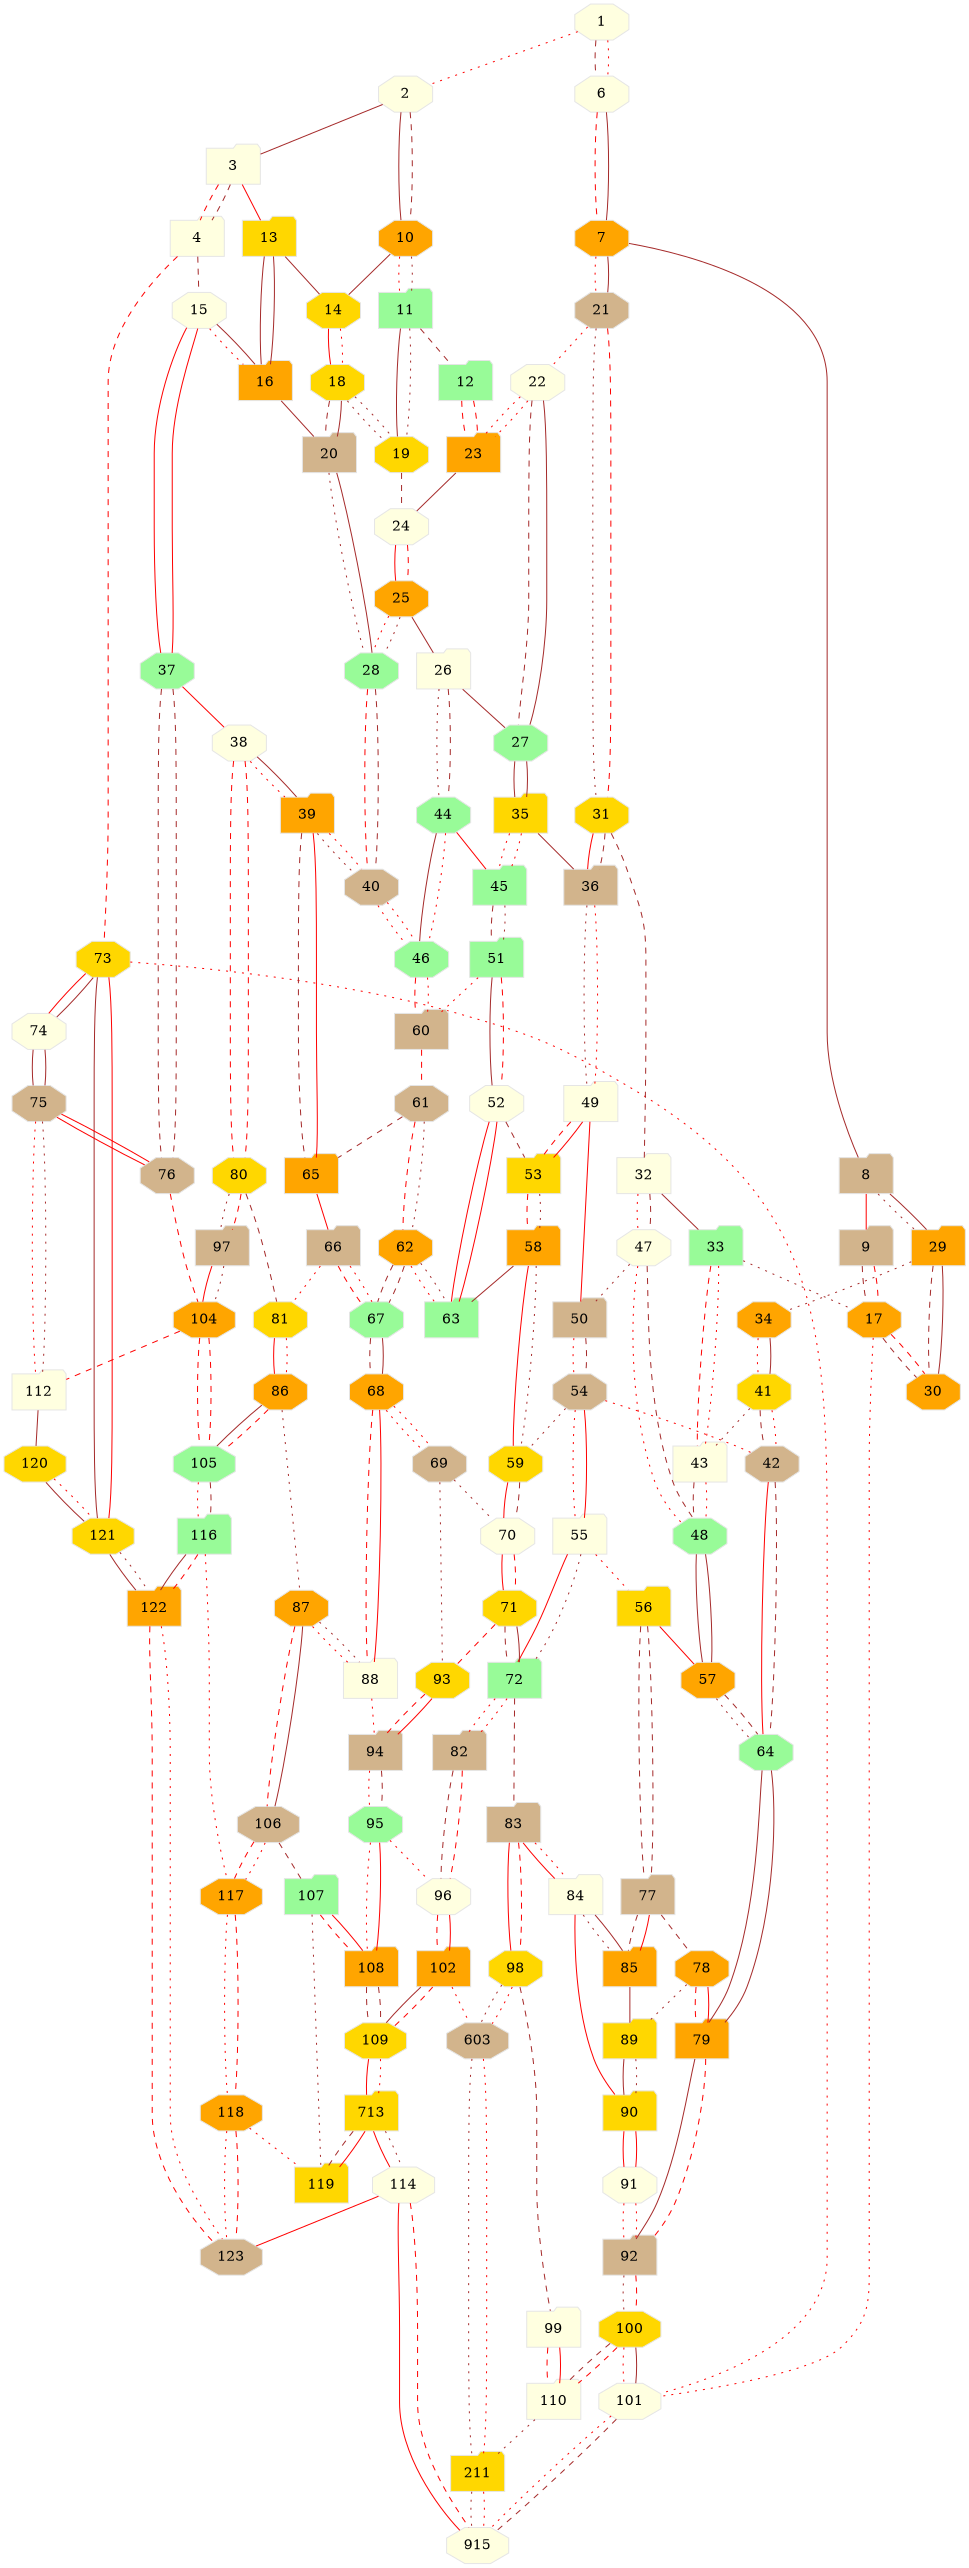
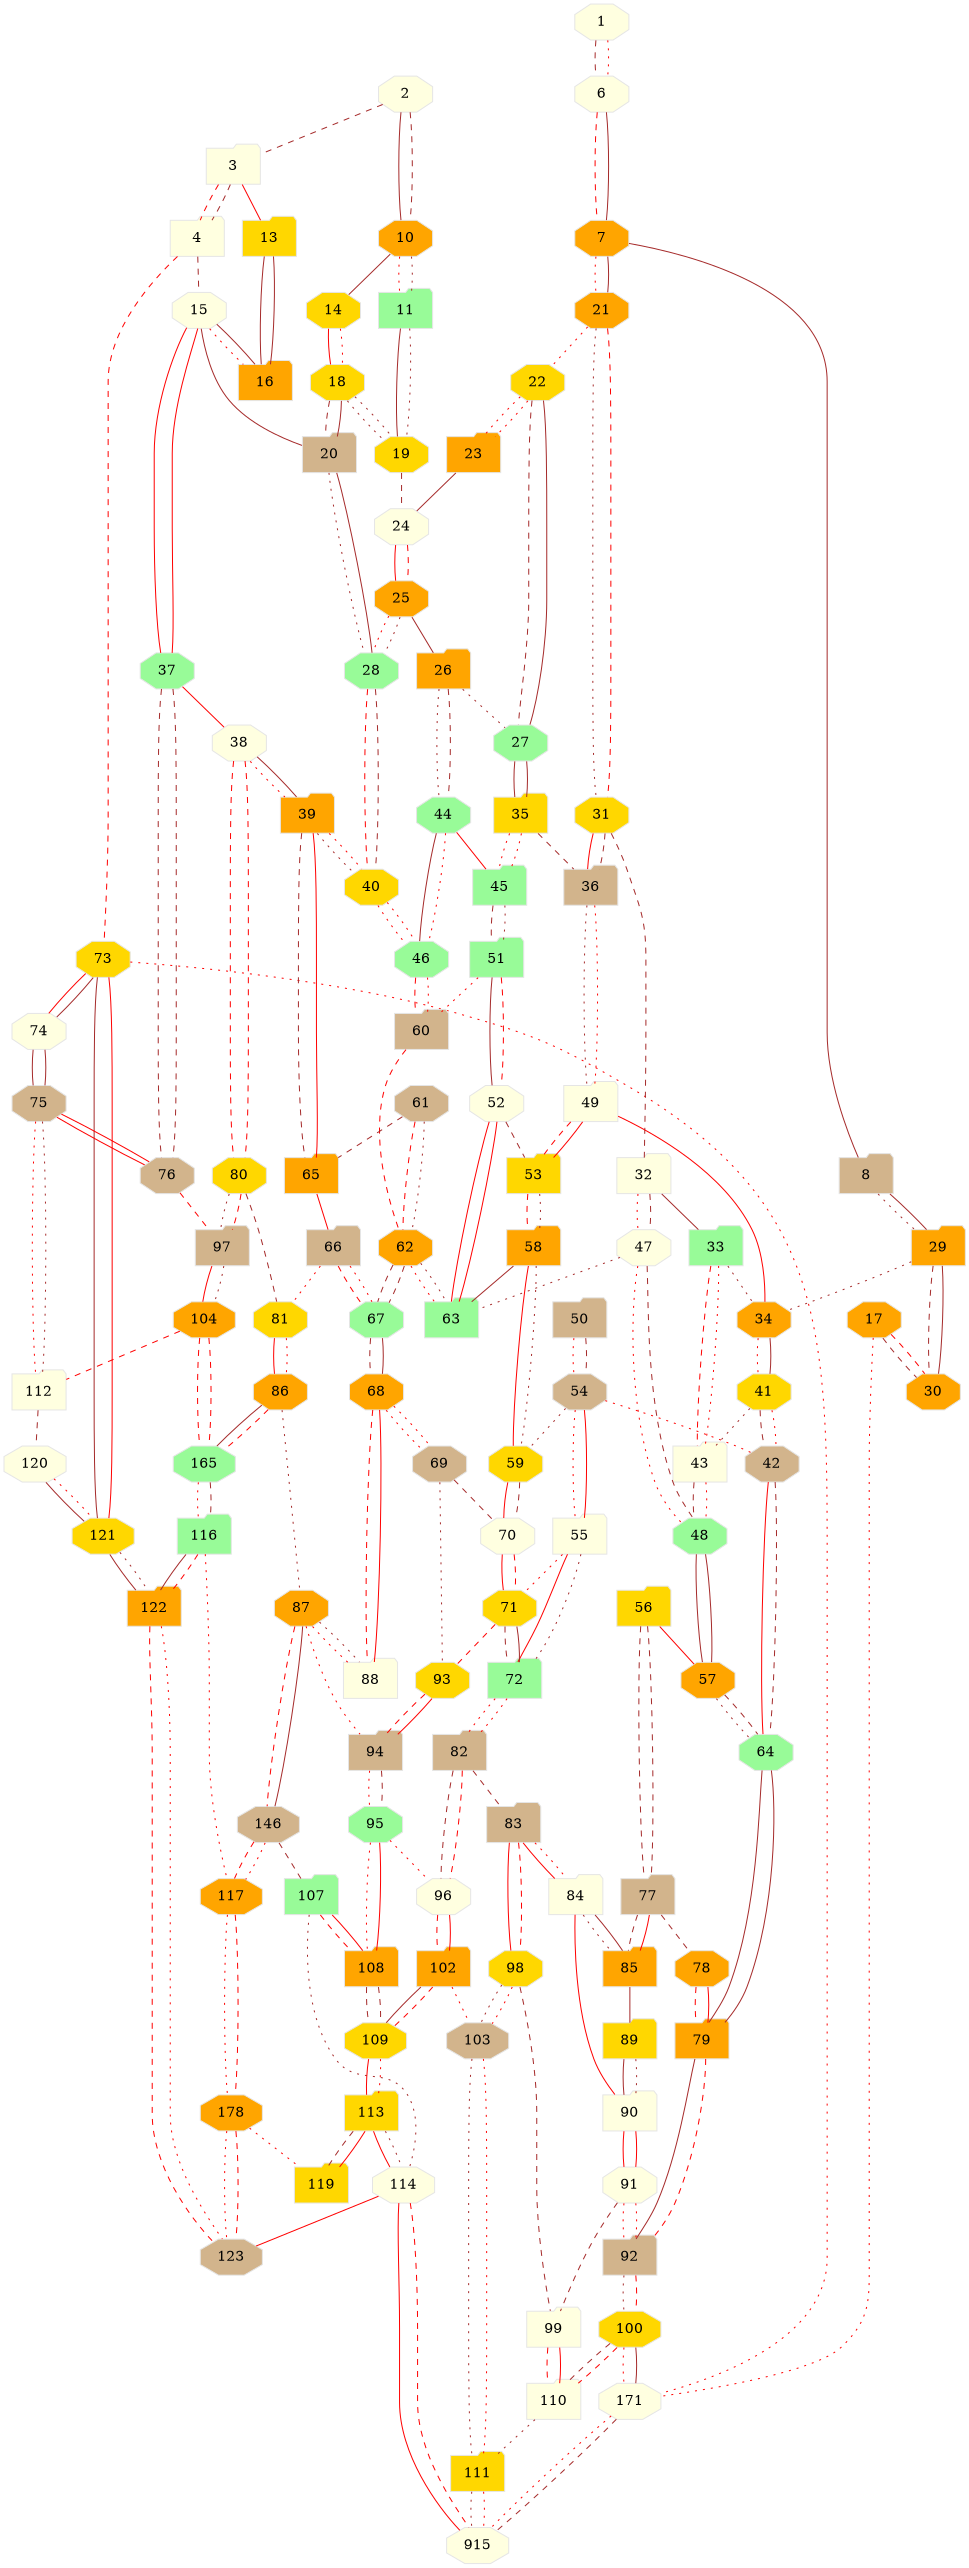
(504, 58) -> none
(322, 129) -> (322, 129)
(302, 275) -> none
(602, 310) -> (602, 310)
(466, 383) -> none
(538, 383) -> (538, 383)
(297, 419) -> (232, 404)
(444, 671) -> (444, 671)
(484, 708) -> (484, 708)
(556, 851) -> (556, 851)
(372, 887) -> (372, 887)
(422, 1068) -> (380, 1142)
(585, 1212) -> (722, 1187)
(182, 1248) -> (194, 1211)
(866, 1248) -> none
(613, 1283) -> (549, 1283)
(795, 1284) -> (740, 1284)
(37, 1428) -> (37, 1428)
(35, 1464) -> (35, 1464)
(204, 1464) -> (204, 1464)
(473, 1500) -> (473, 1500)
(612, 1572) -> (543, 1573)
(373, 1716) -> (327, 1683)
(514, 1752) -> (487, 1789)
(268, 1825) -> (268, 1825)
(667, 2004) -> none
(316, 2041) -> (338, 2062)
(478, 2041) -> (478, 2041)
(231, 2113) -> (231, 2113)
(372, 2113) -> (372, 2113)
(630, 2113) -> (630, 2113)
none -> (585, 2255)
(630, 2401) -> (630, 2401)
(478, 2473) -> (478, 2473)
